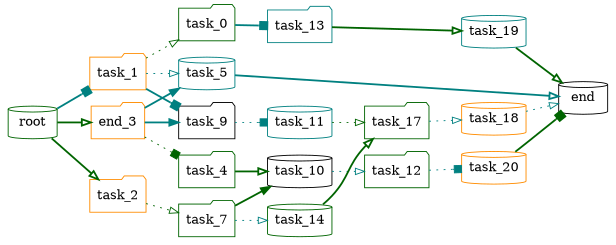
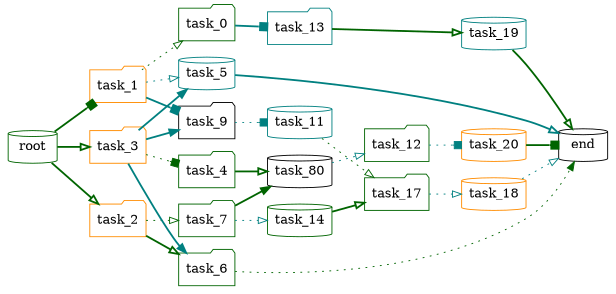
(69, 101) -> (71, 120)
(118, 122) -> (118, 147)
(300, 171) -> (300, 171)
none -> (207, 269)
